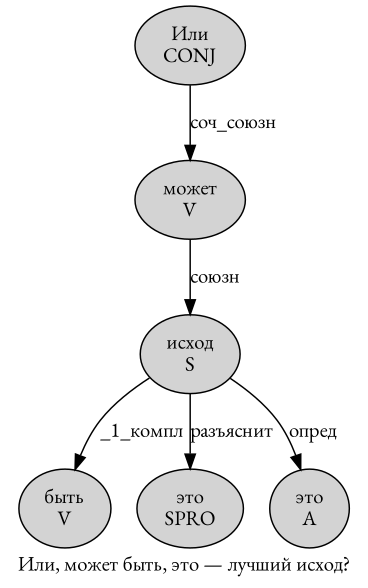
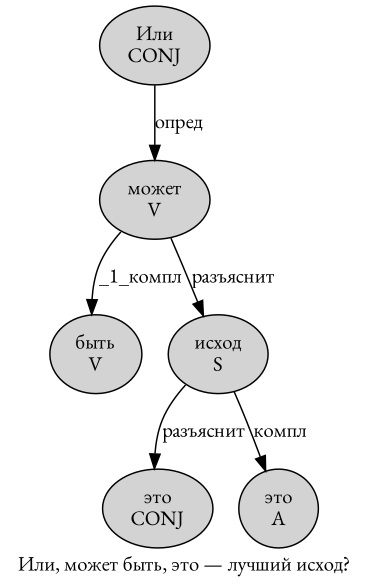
(234, 123) -> (179, 123)
(215, 277) -> (234, 277)
(108, 411) -> (100, 263)
(313, 431) -> (281, 431)
(190, 509) -> (158, 509)
